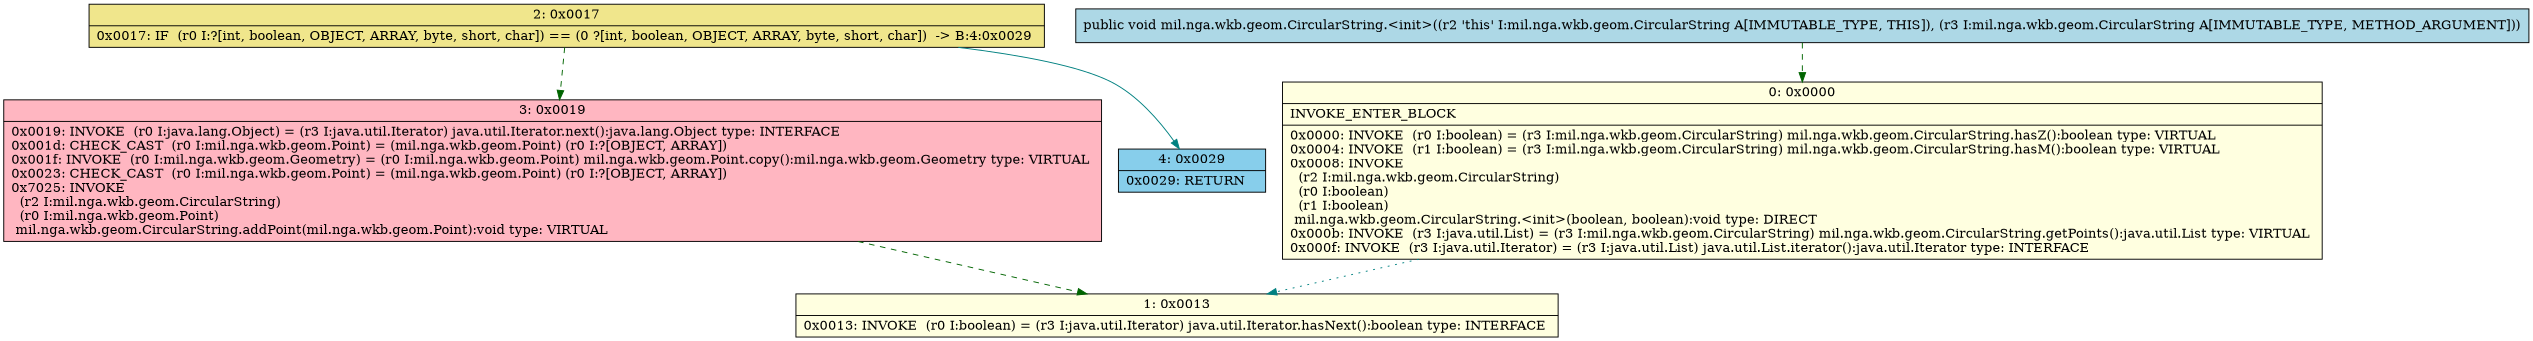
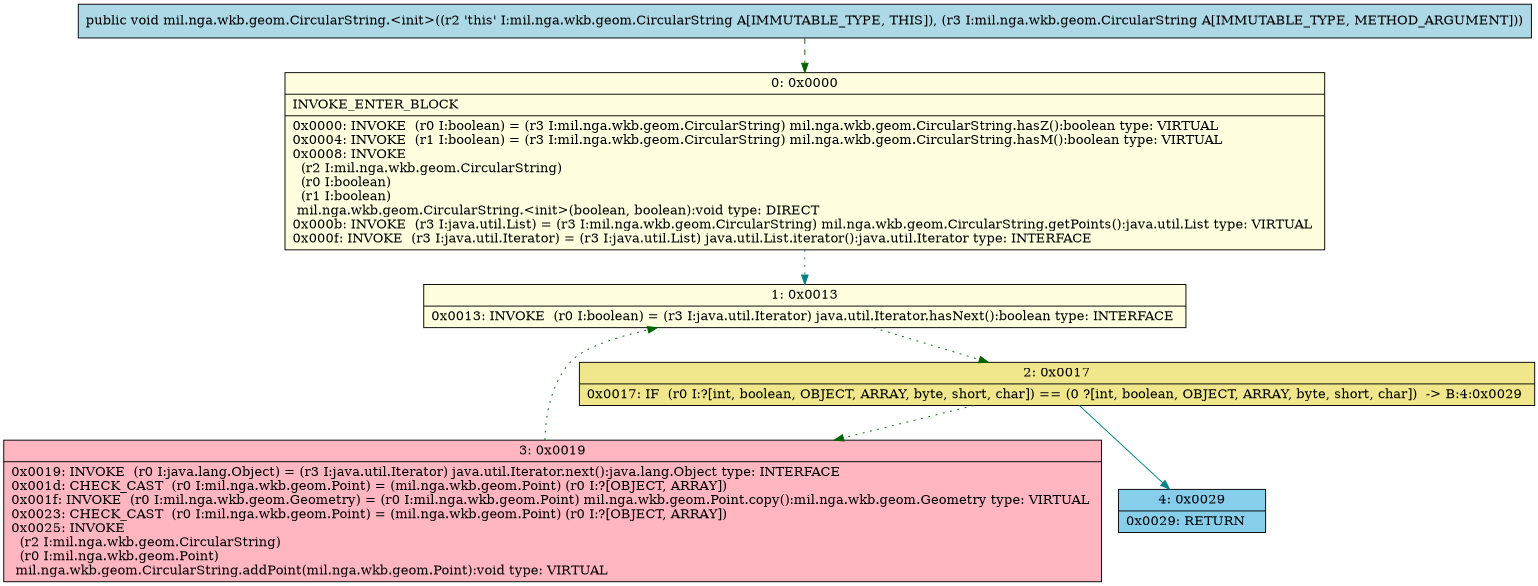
(563, 69) -> (909, 422)
(73, 188) -> (73, 528)
(968, 267) -> (571, 362)
none -> (926, 344)
